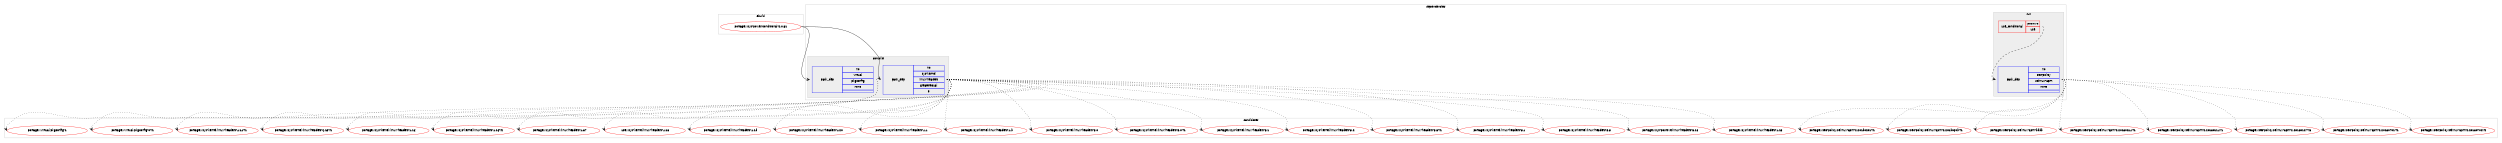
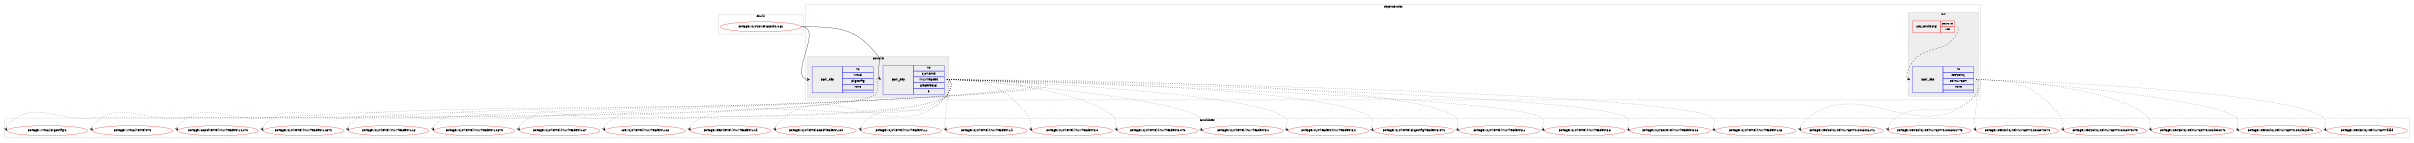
(761, 27) -> (761, 27)
(133, 131) -> (133, 131)
(218, 131) -> (218, 131)
(303, 131) -> (303, 131)
(731, 131) -> (731, 131)
(816, 131) -> (816, 131)
(1329, 131) -> (1329, 131)
(1414, 131) -> (1414, 131)
(2103, 131) -> none
